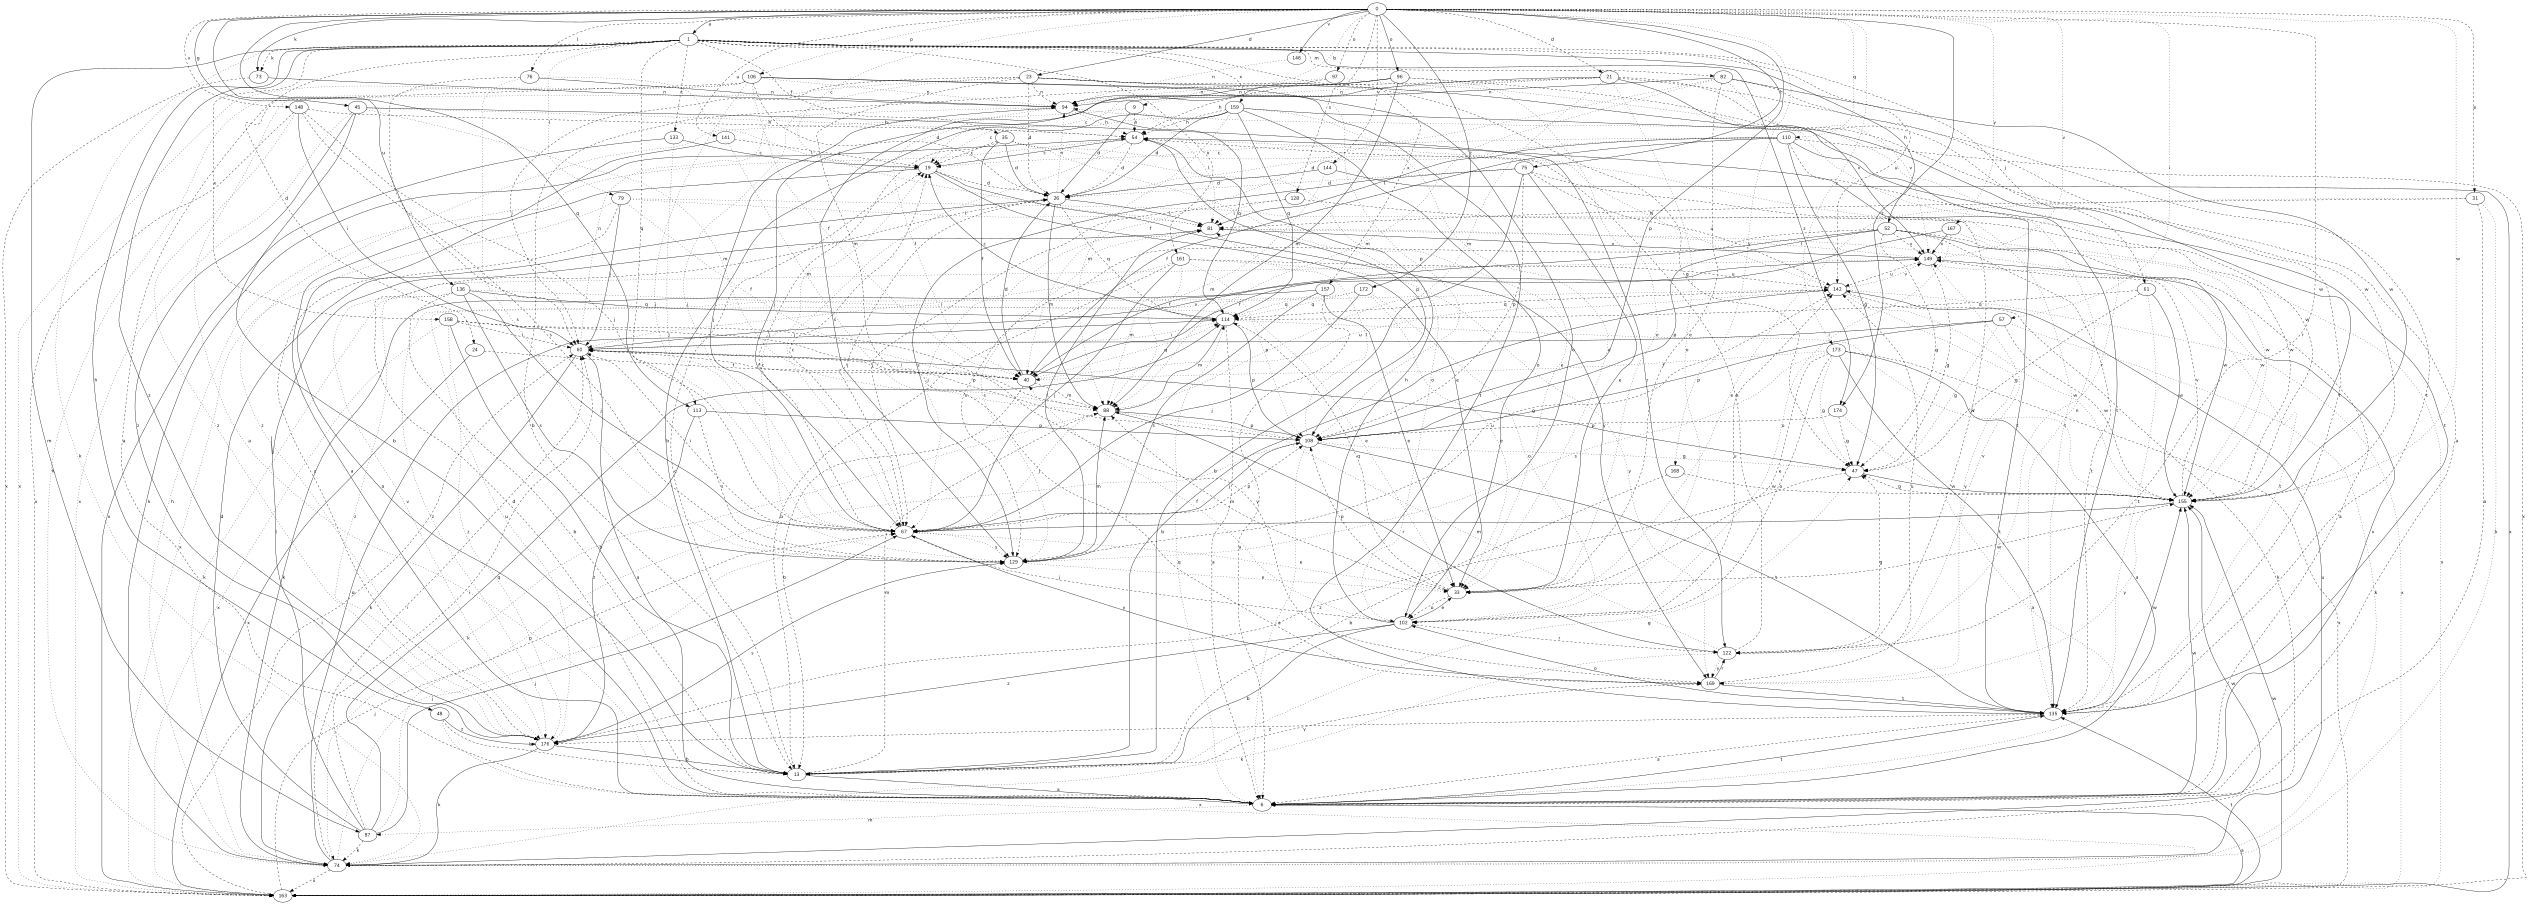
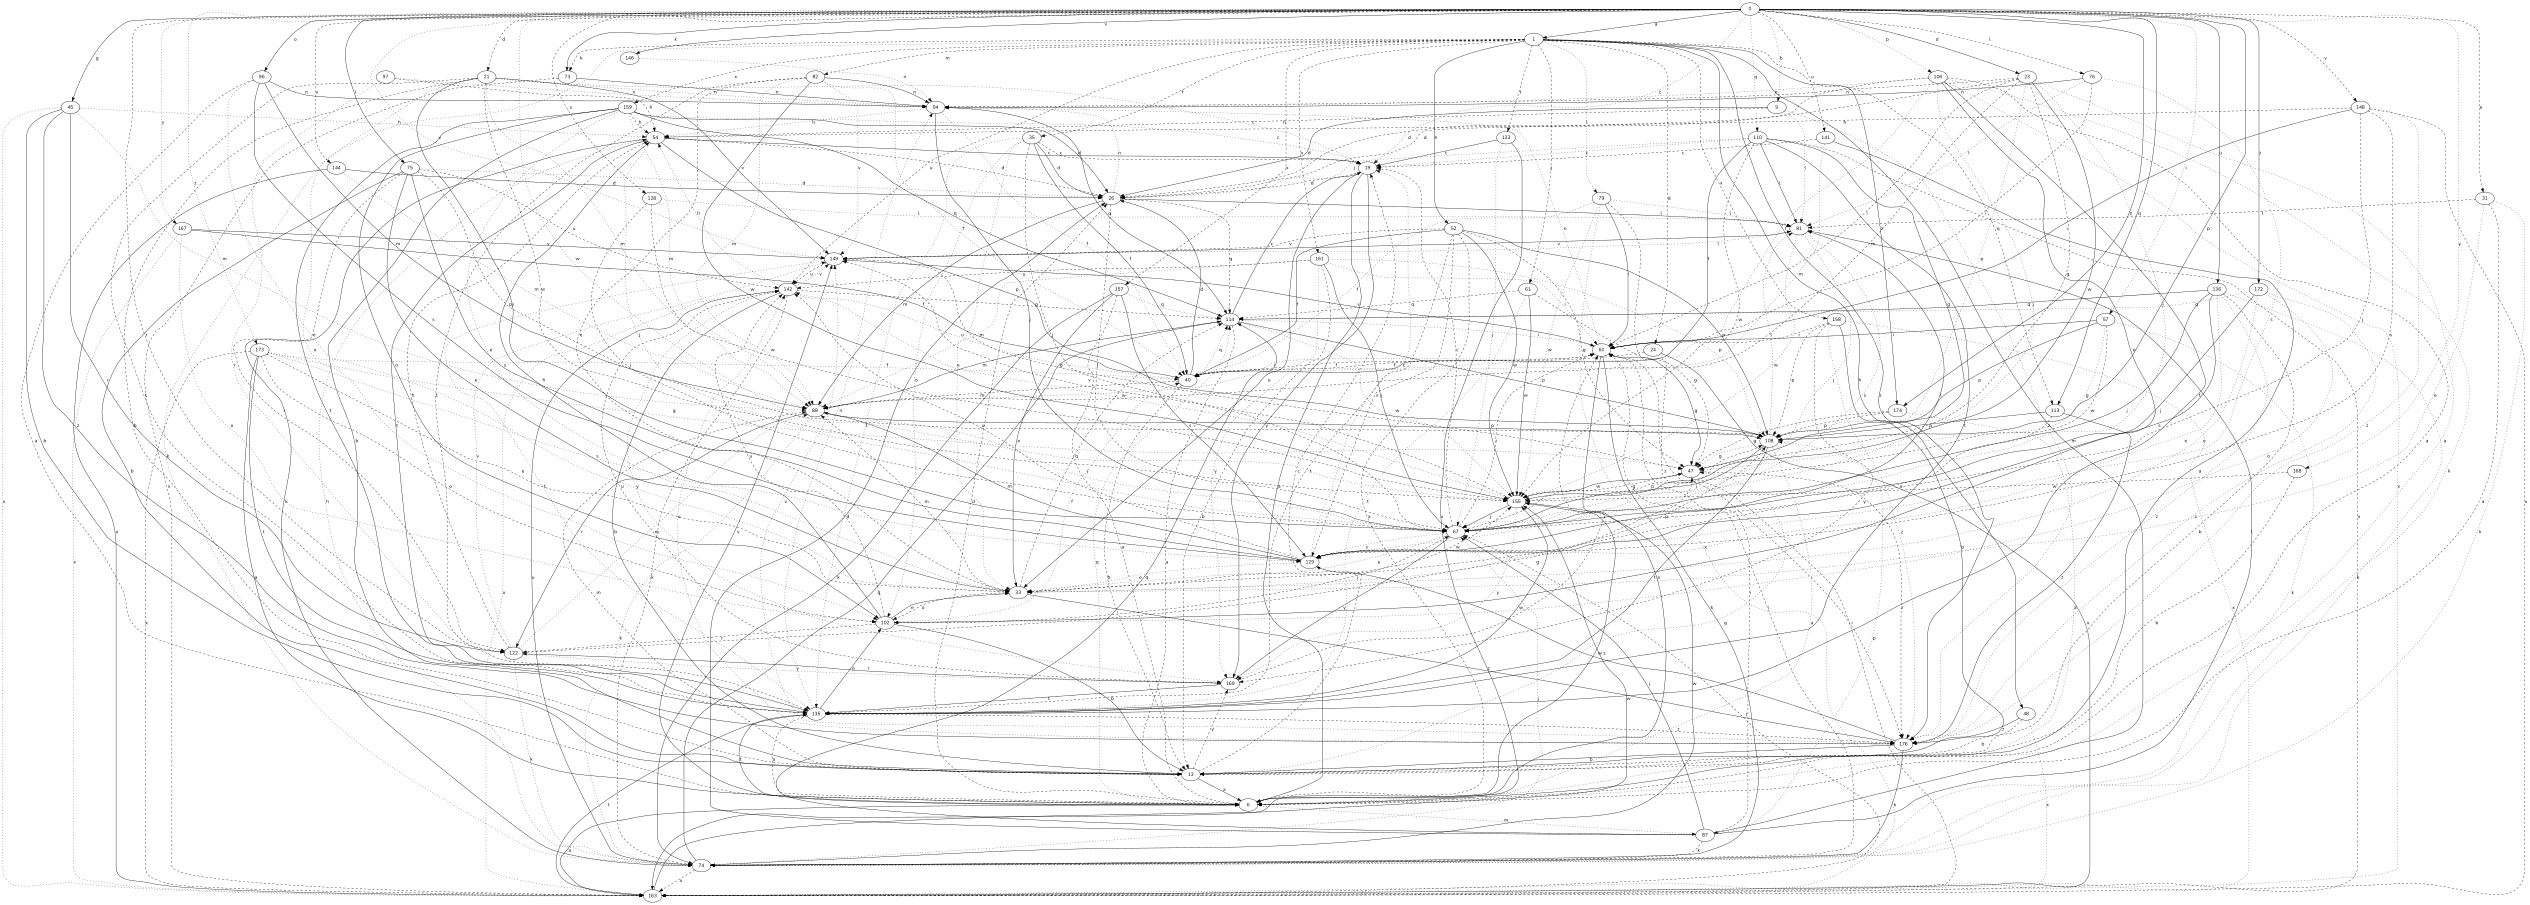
(1351, 38) -> none
(1313, 168) -> (1354, 168)
(976, 682) -> (1459, 666)
